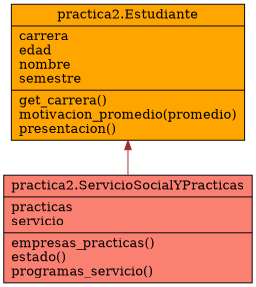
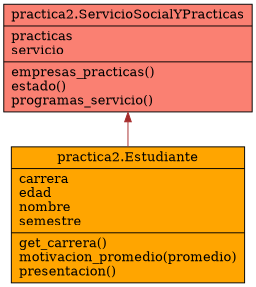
(128, 162) -> (128, 134)
